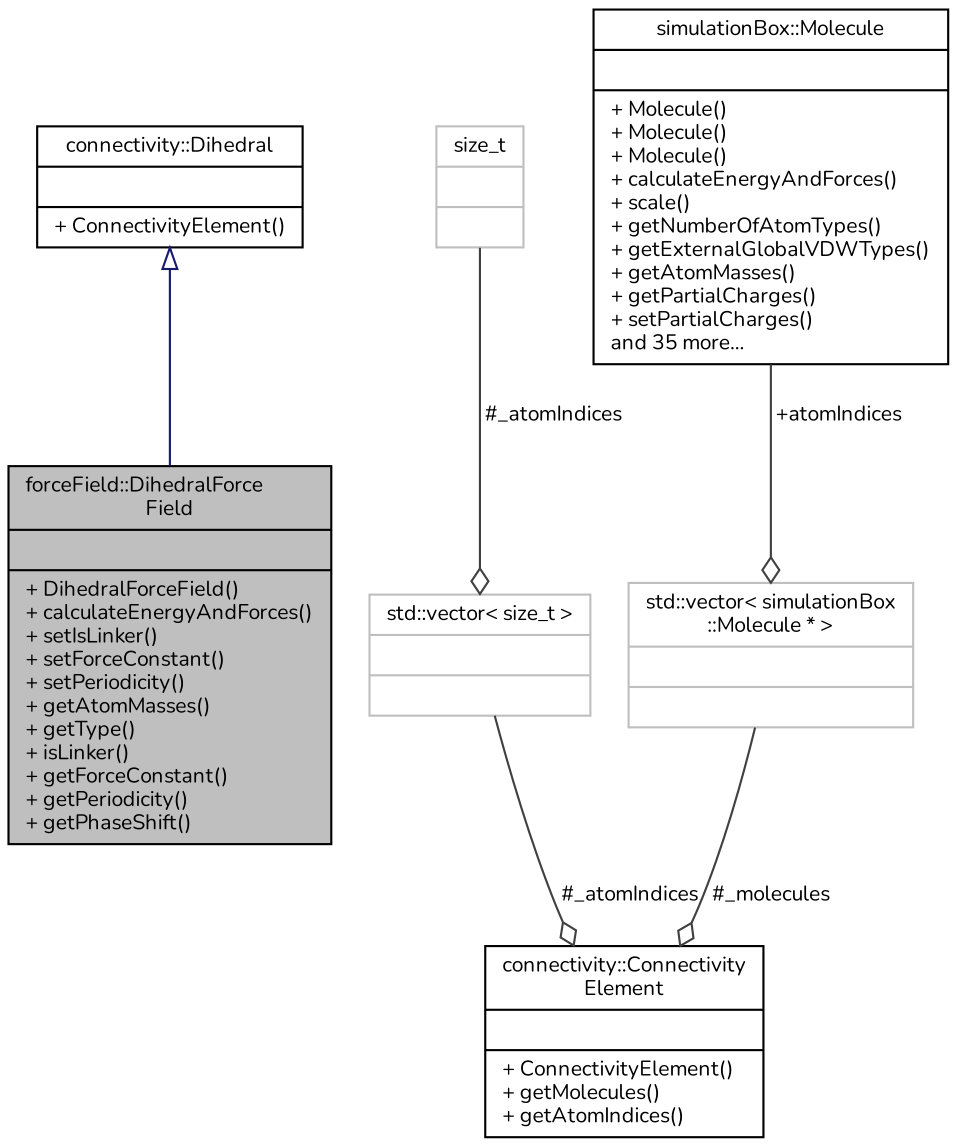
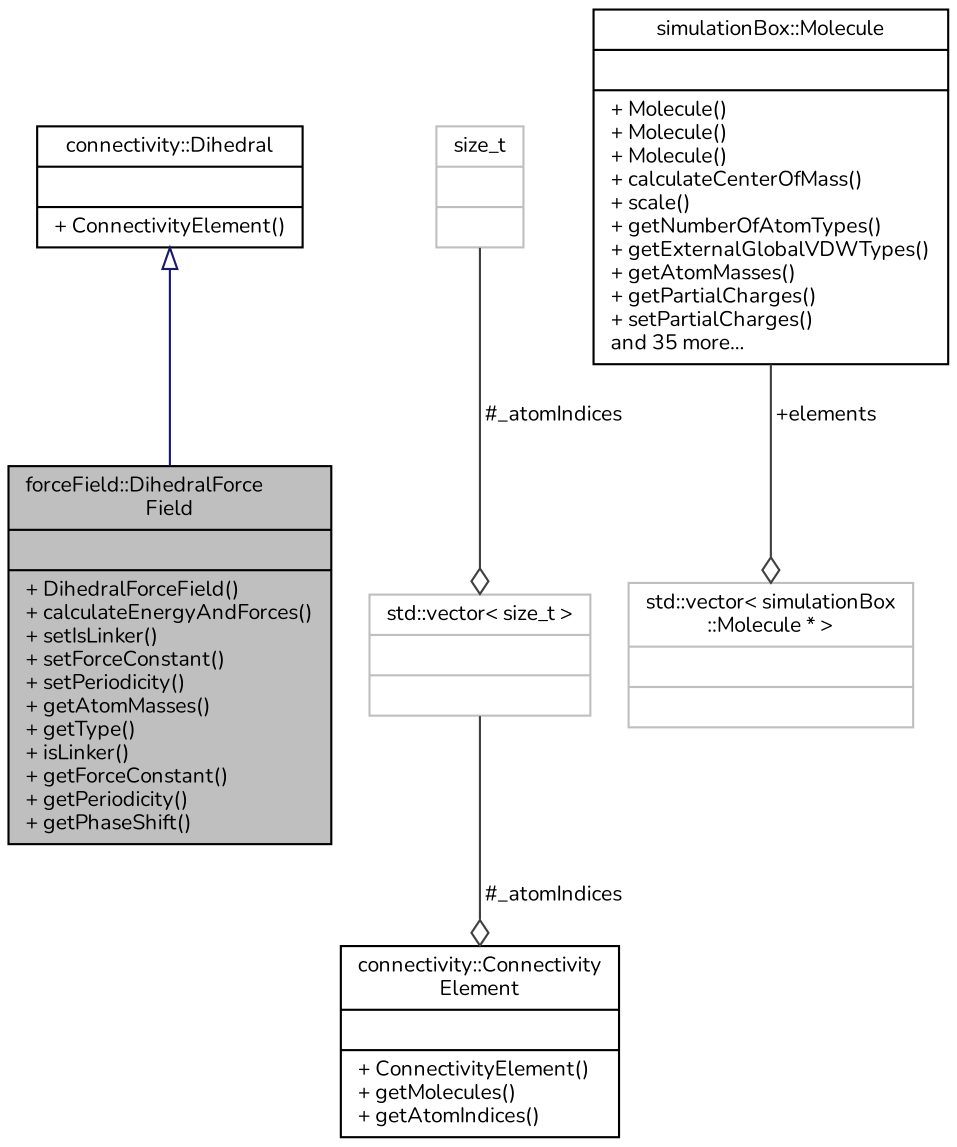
(755, 179) -> (737, 179)
(837, 415) -> (824, 415)
(728, 826) -> none
